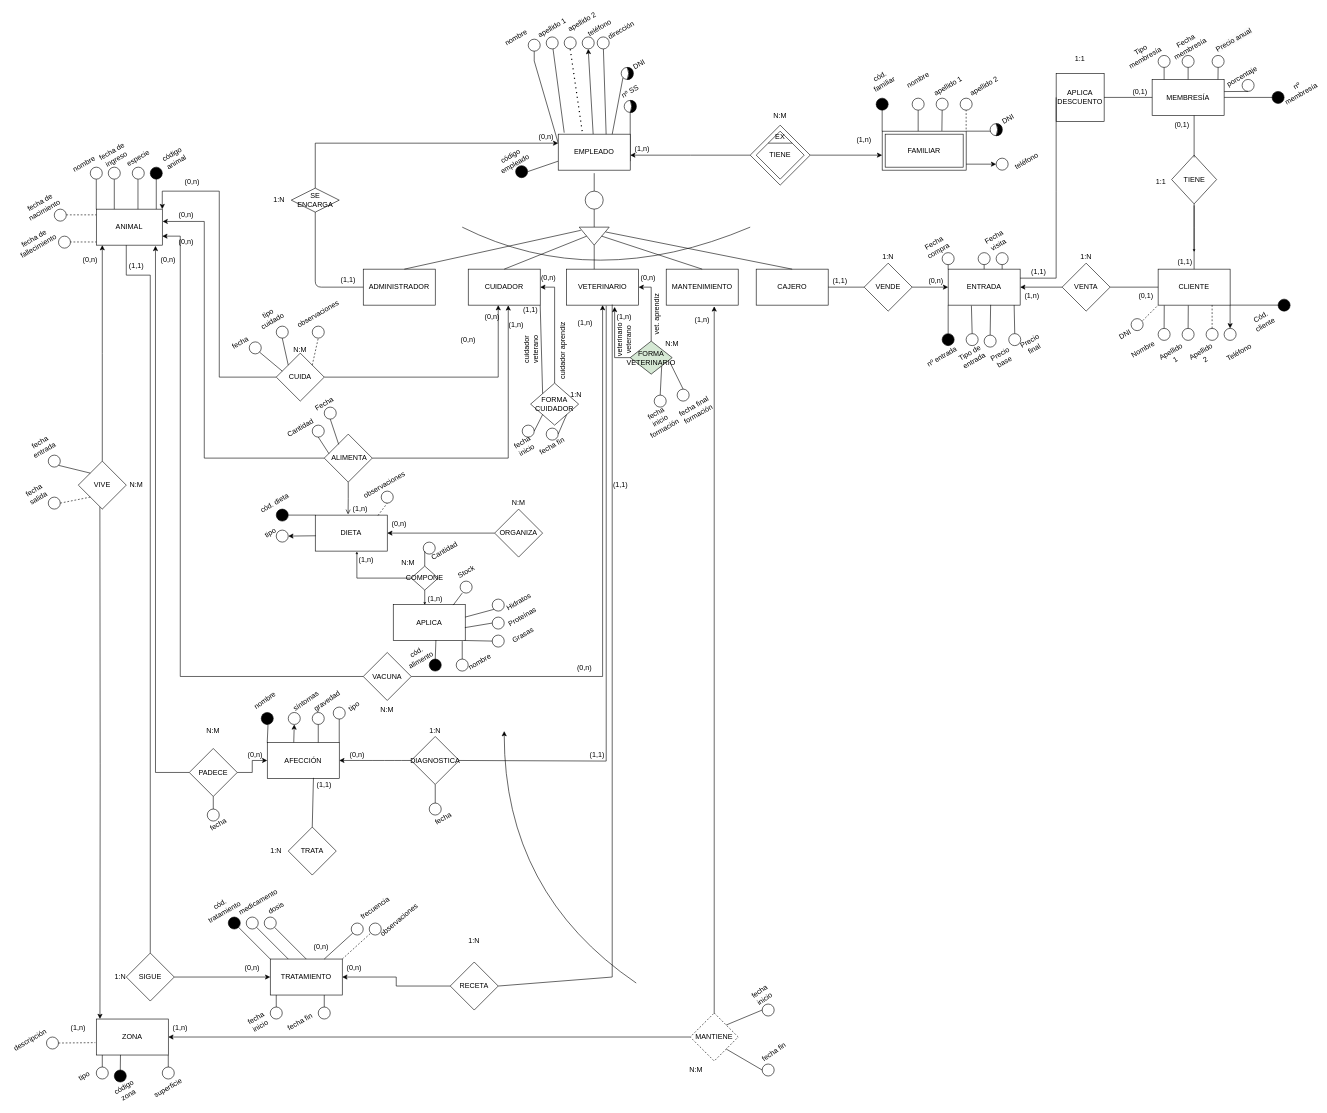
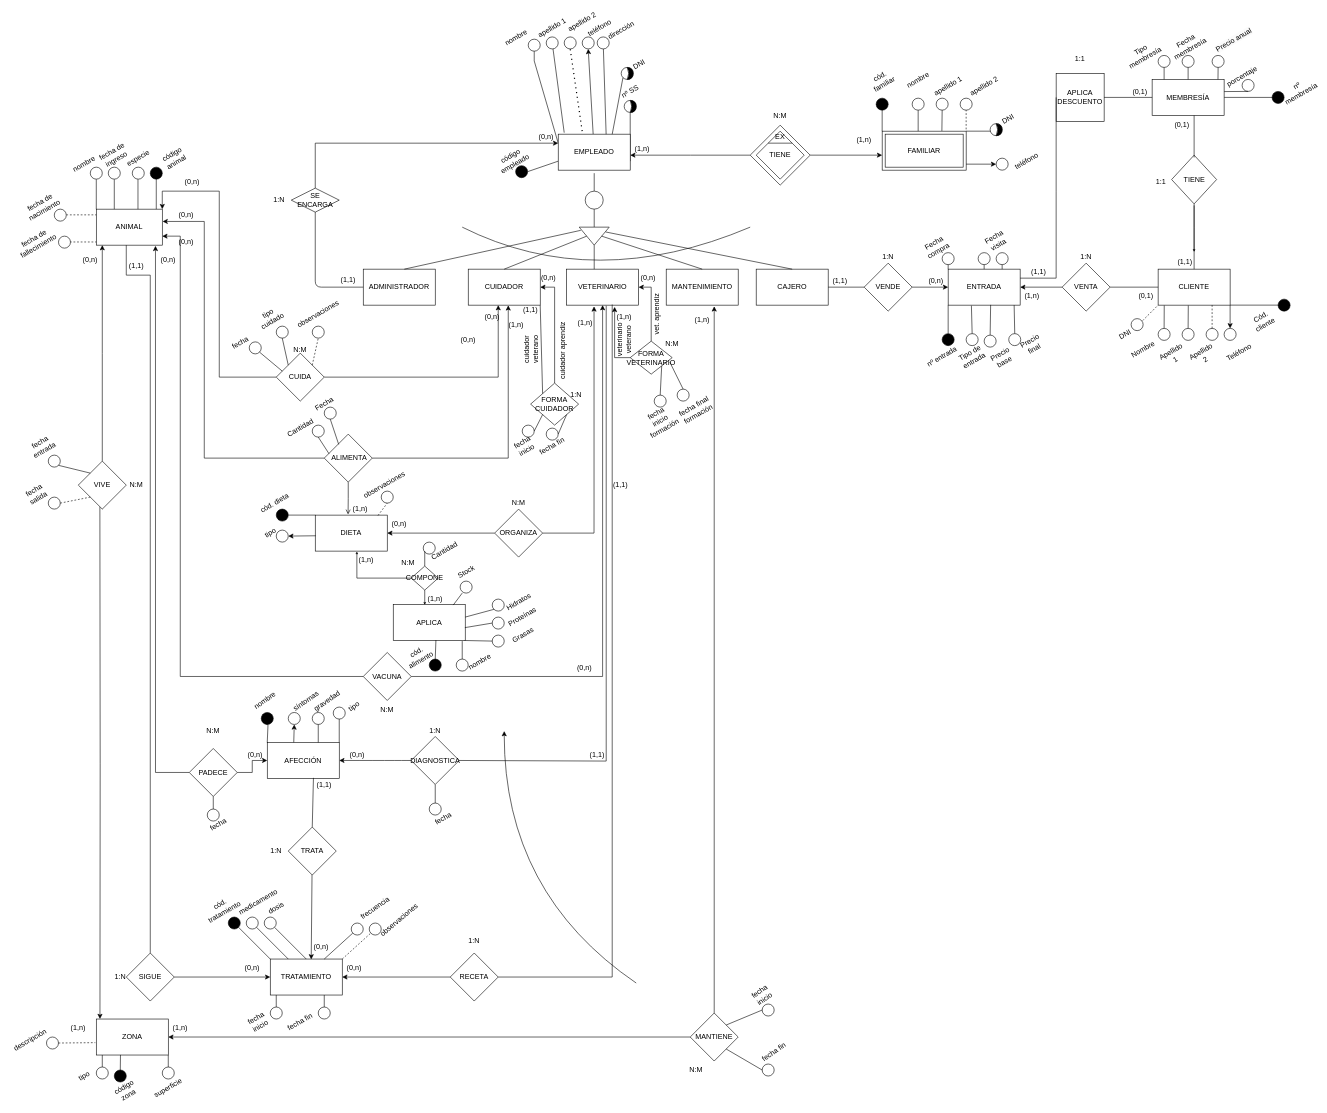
none -> (594, 311)
(651, 358) -> (651, 358)
none -> (312, 932)
(474, 986) -> (474, 977)
(714, 1037) -> (714, 1037)
